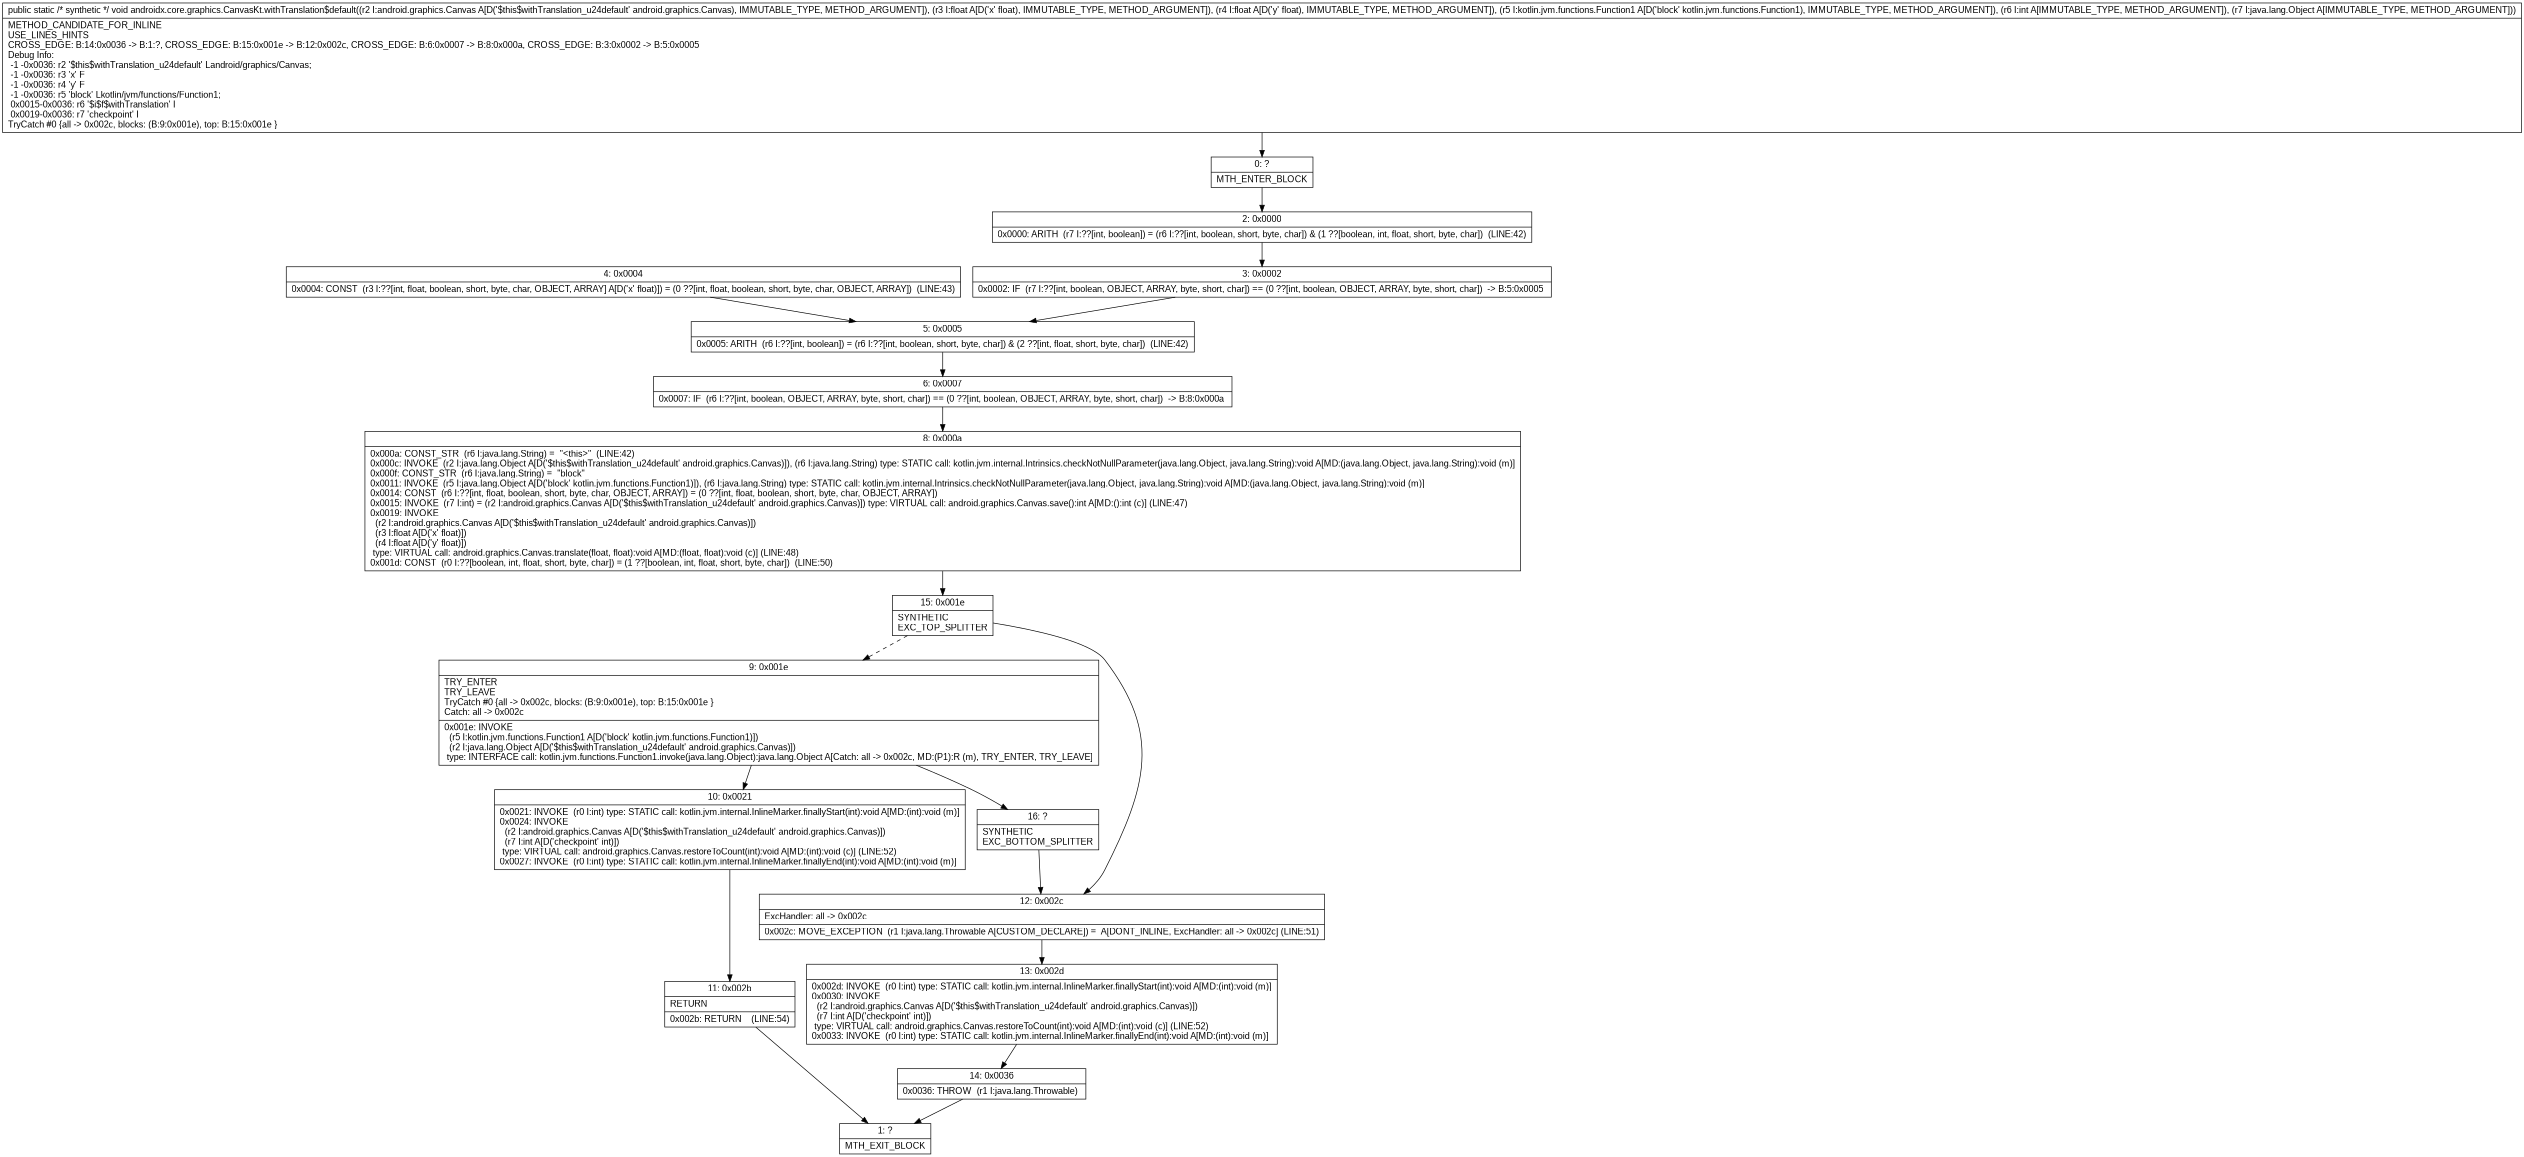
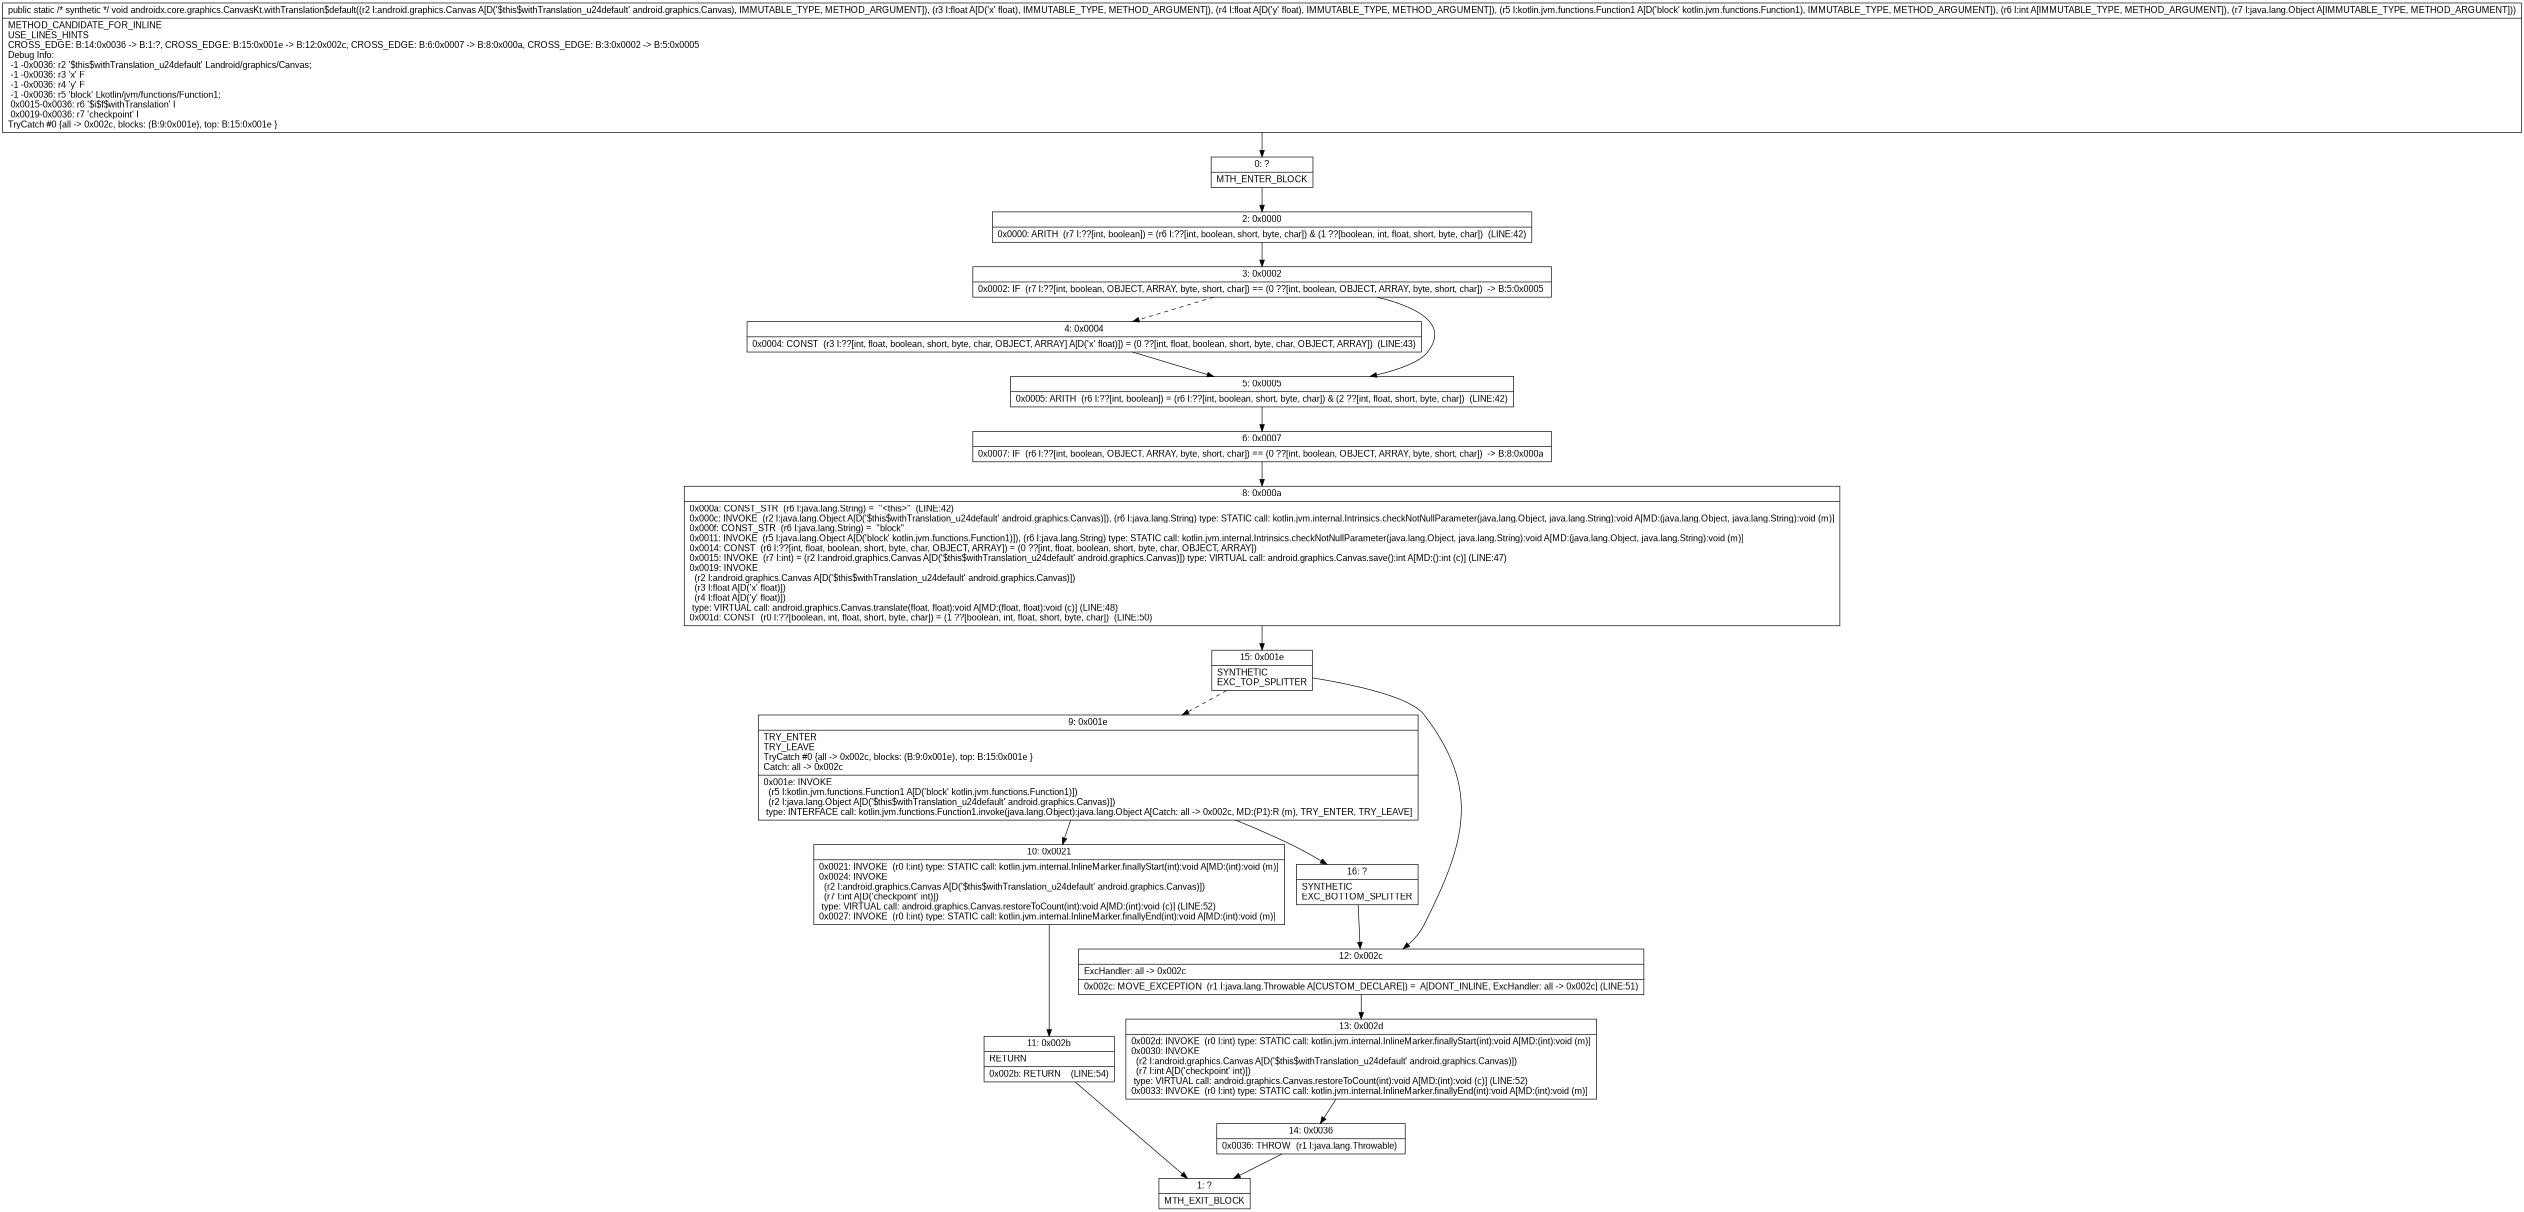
none -> (1176, 308)
